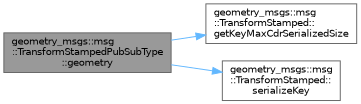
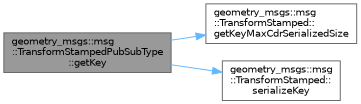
(87, 53) -> (87, 53)
